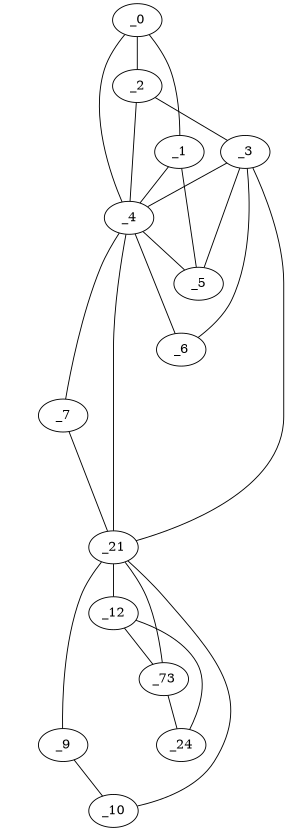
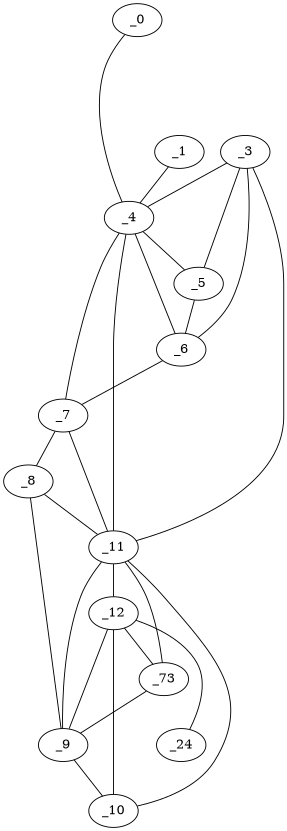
(174, 82) -> none
(137, 86) -> none
(189, 218) -> (190, 317)
none -> (122, 383)
none -> (28, 481)
(113, 547) -> (113, 547)
none -> (88, 679)
(173, 712) -> (120, 708)
none -> (113, 720)
